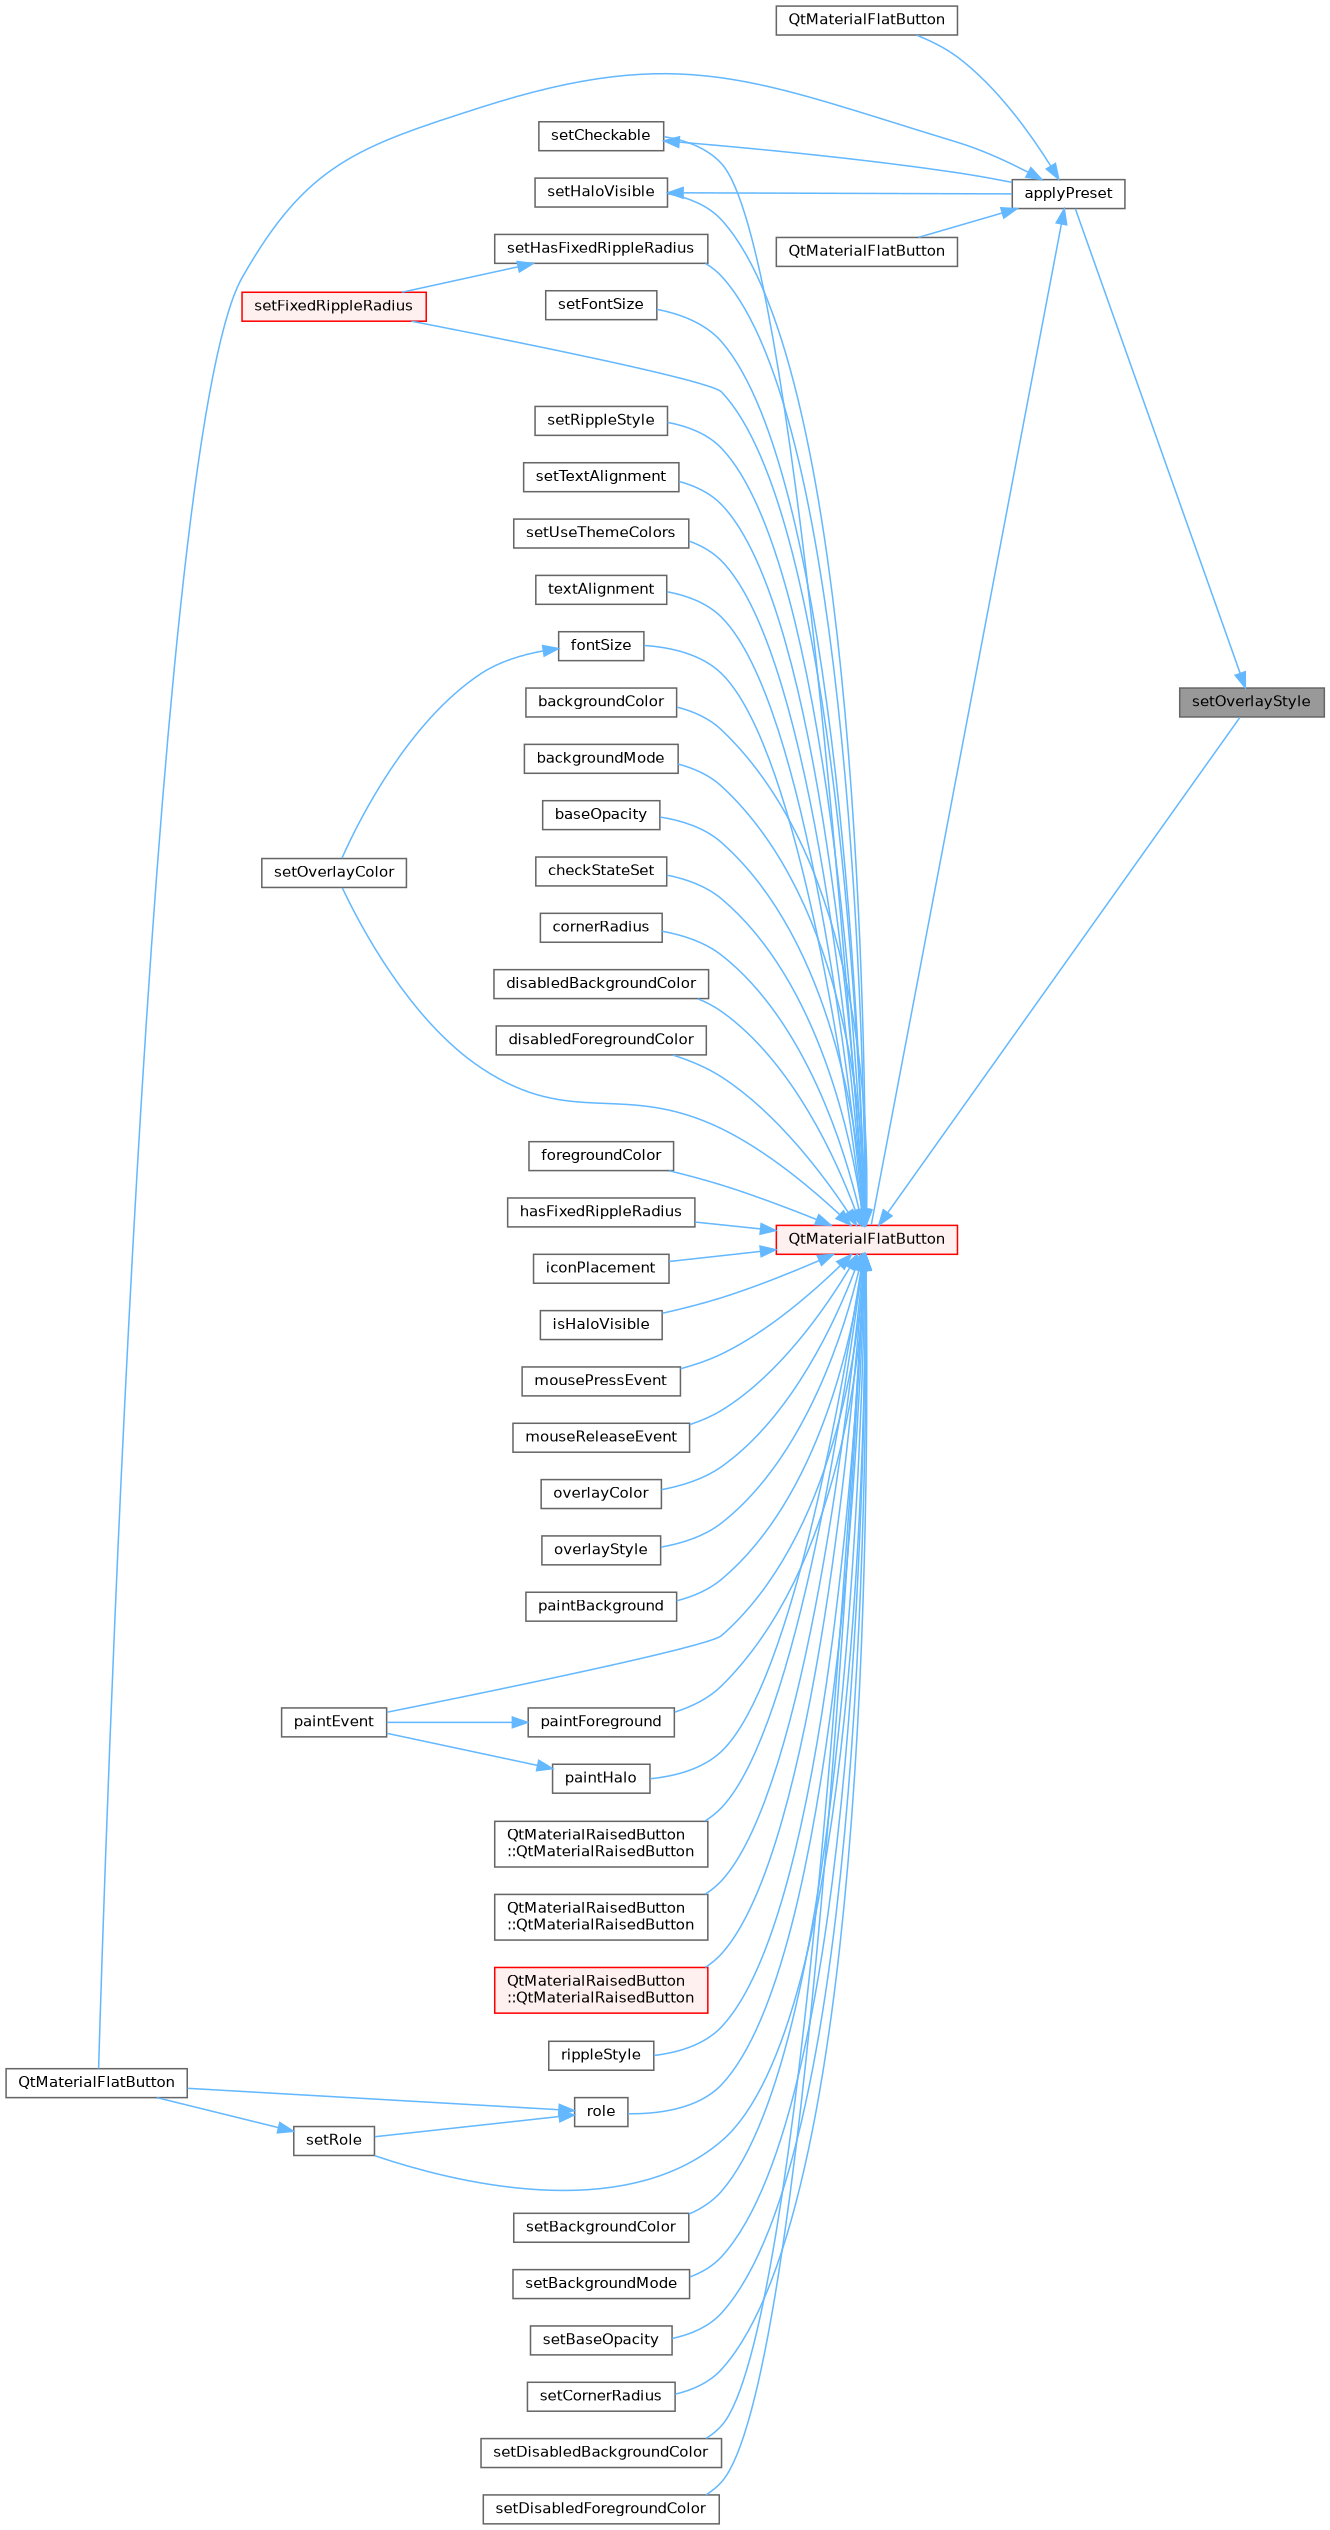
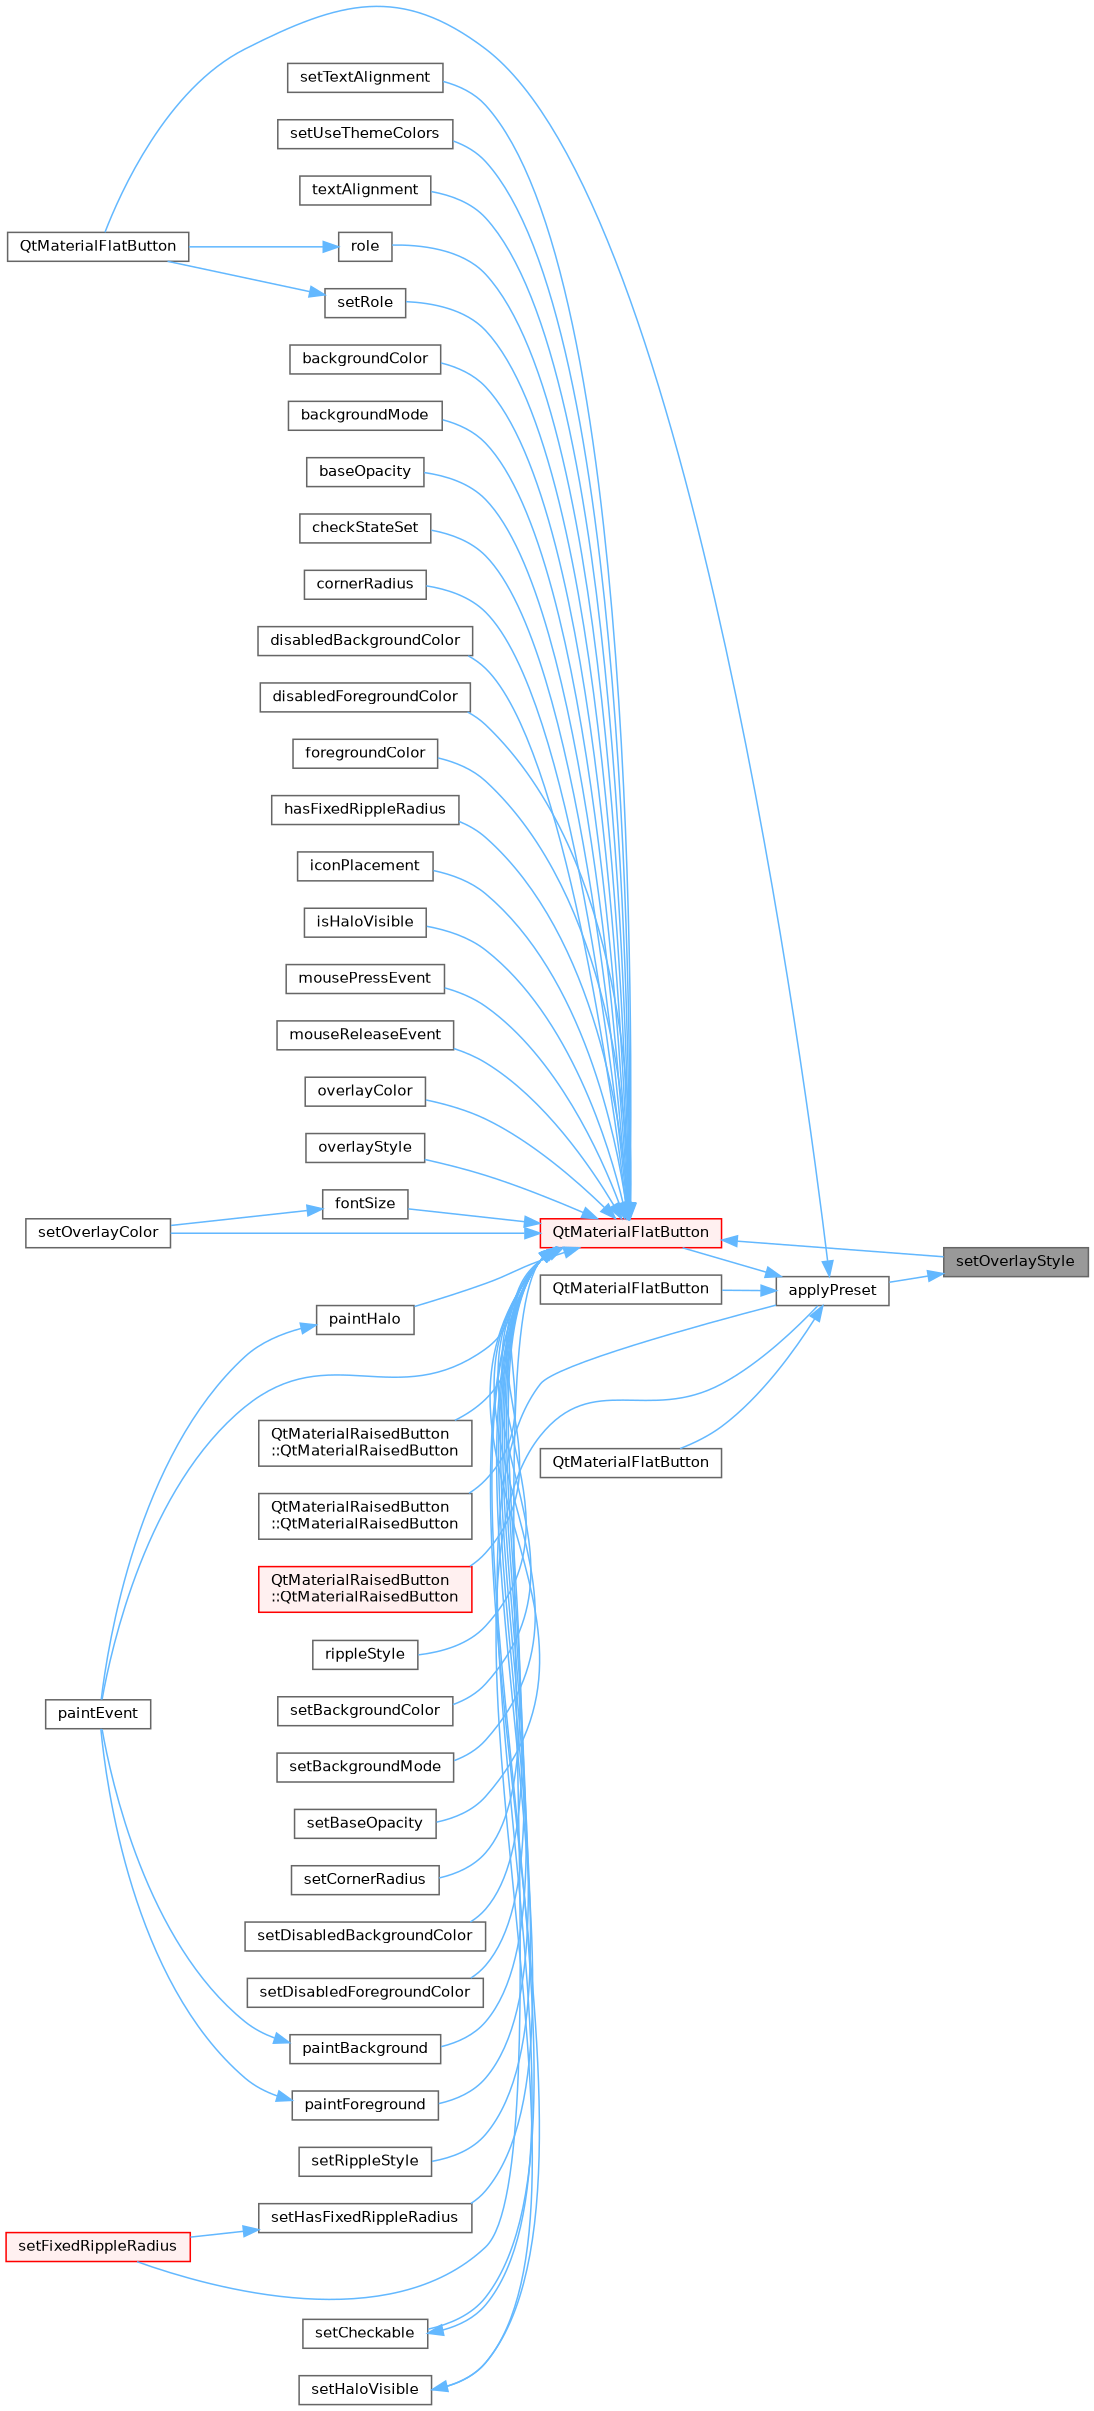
(601, 305) -> none
none -> (157, 1903)
(467, 2127) -> none
